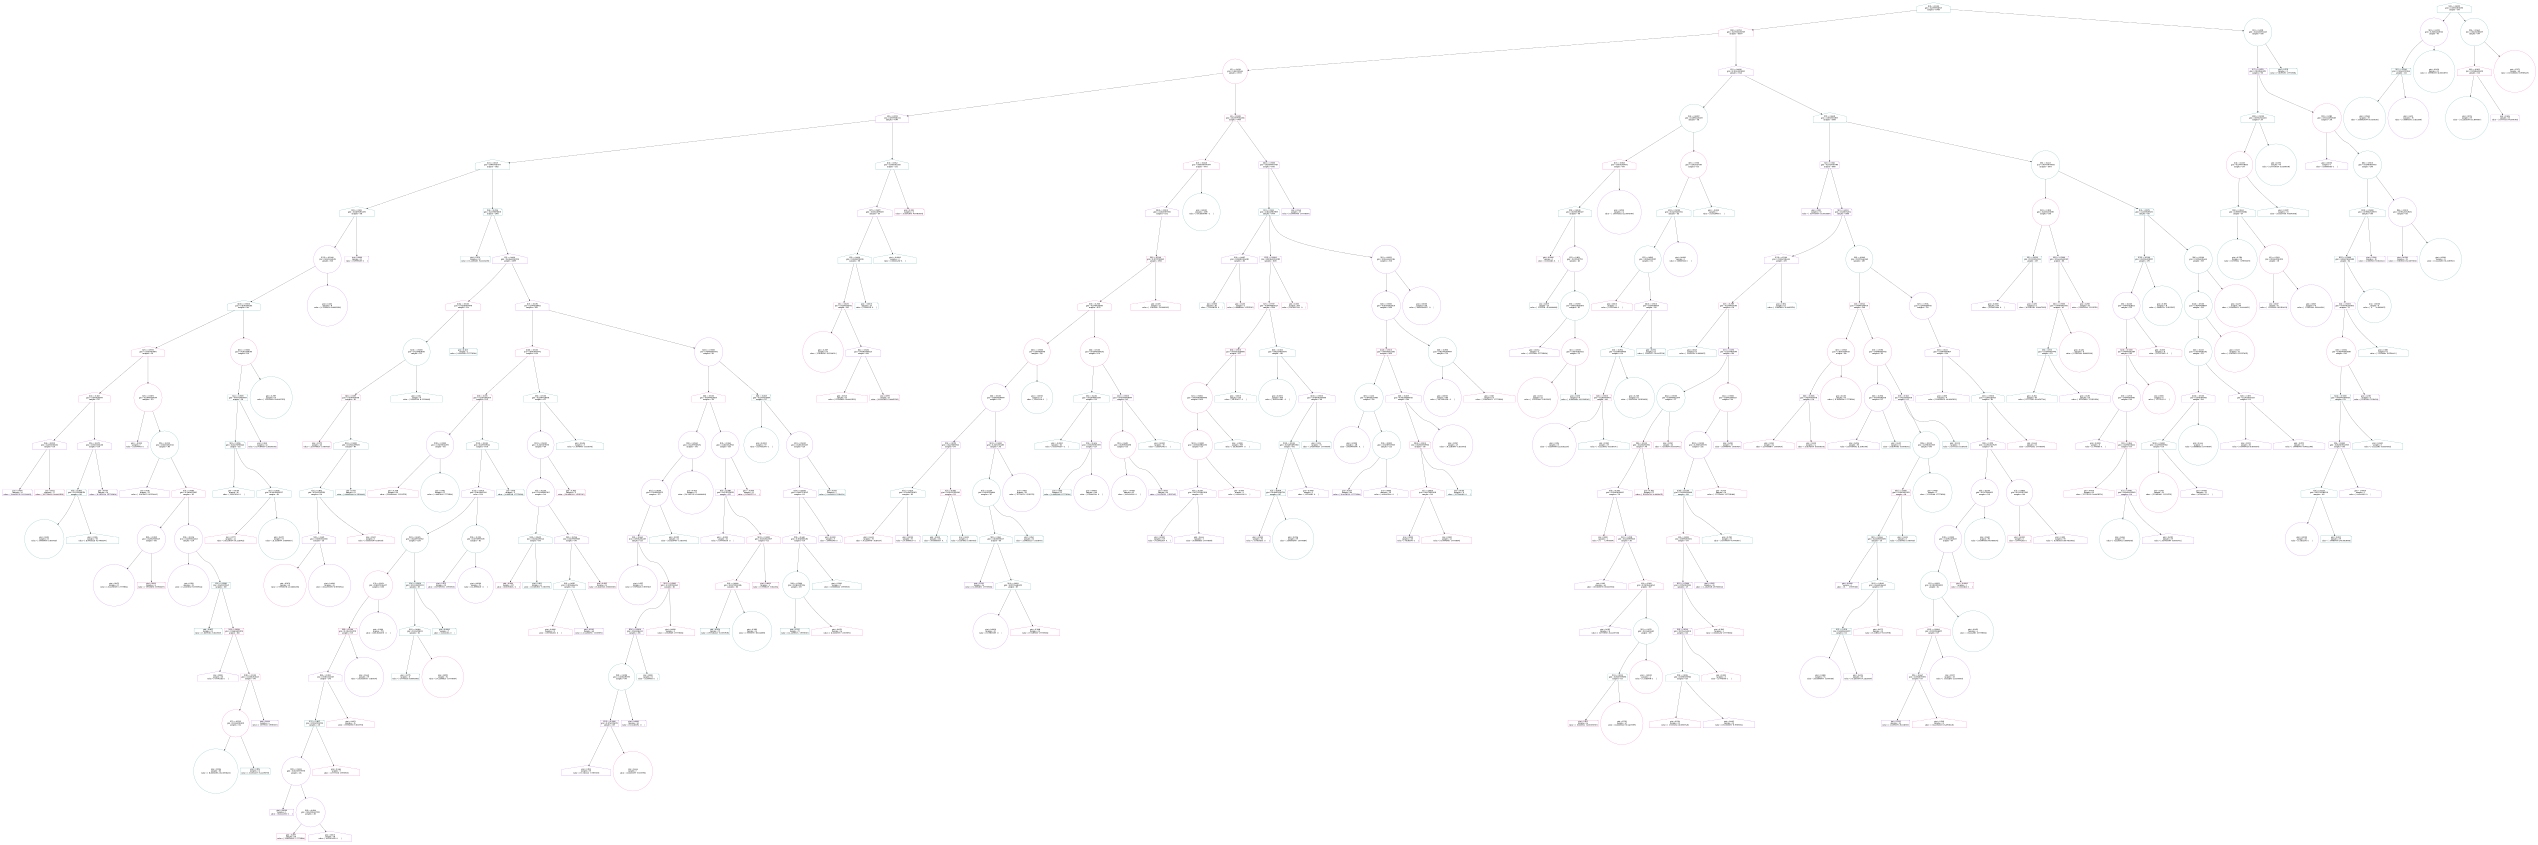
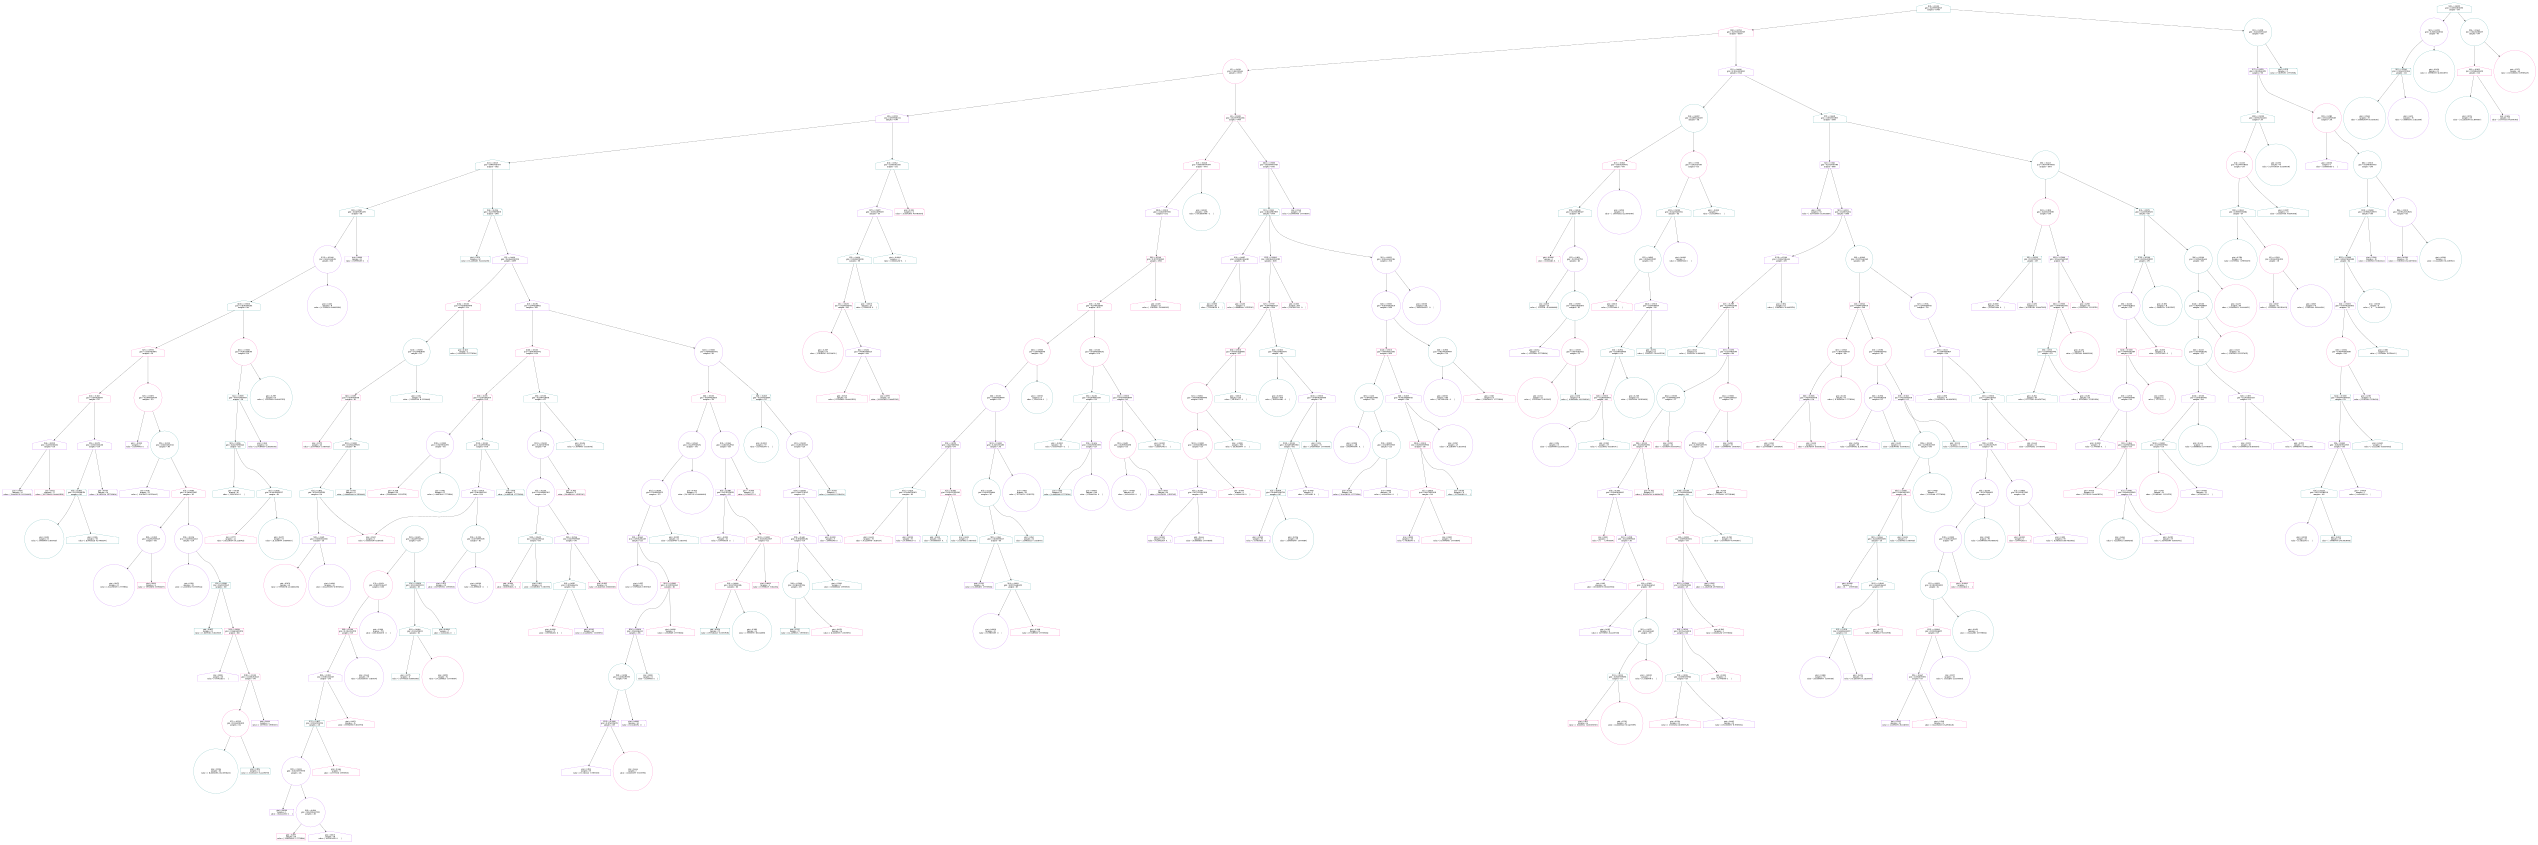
(455, 519) -> (428, 517)
